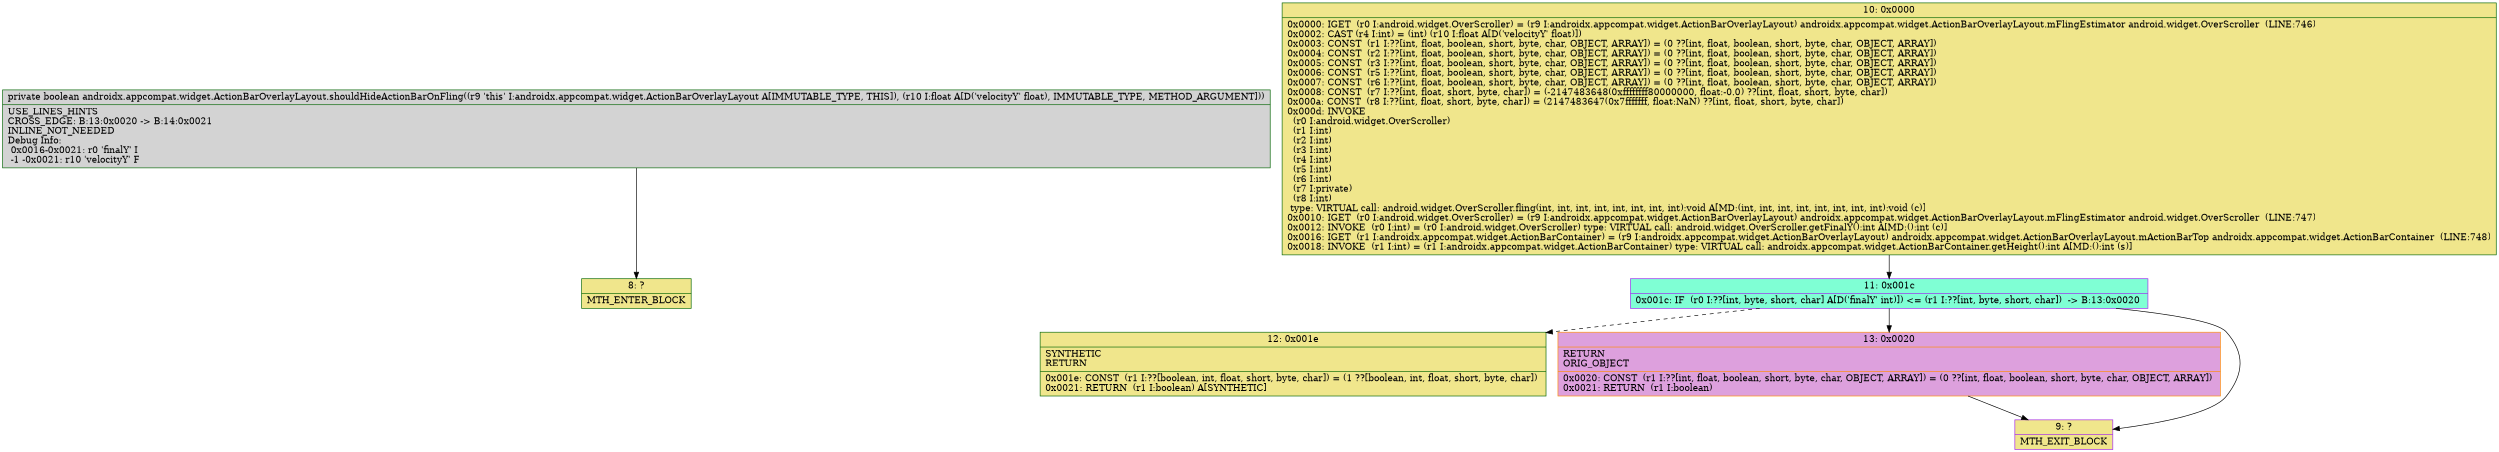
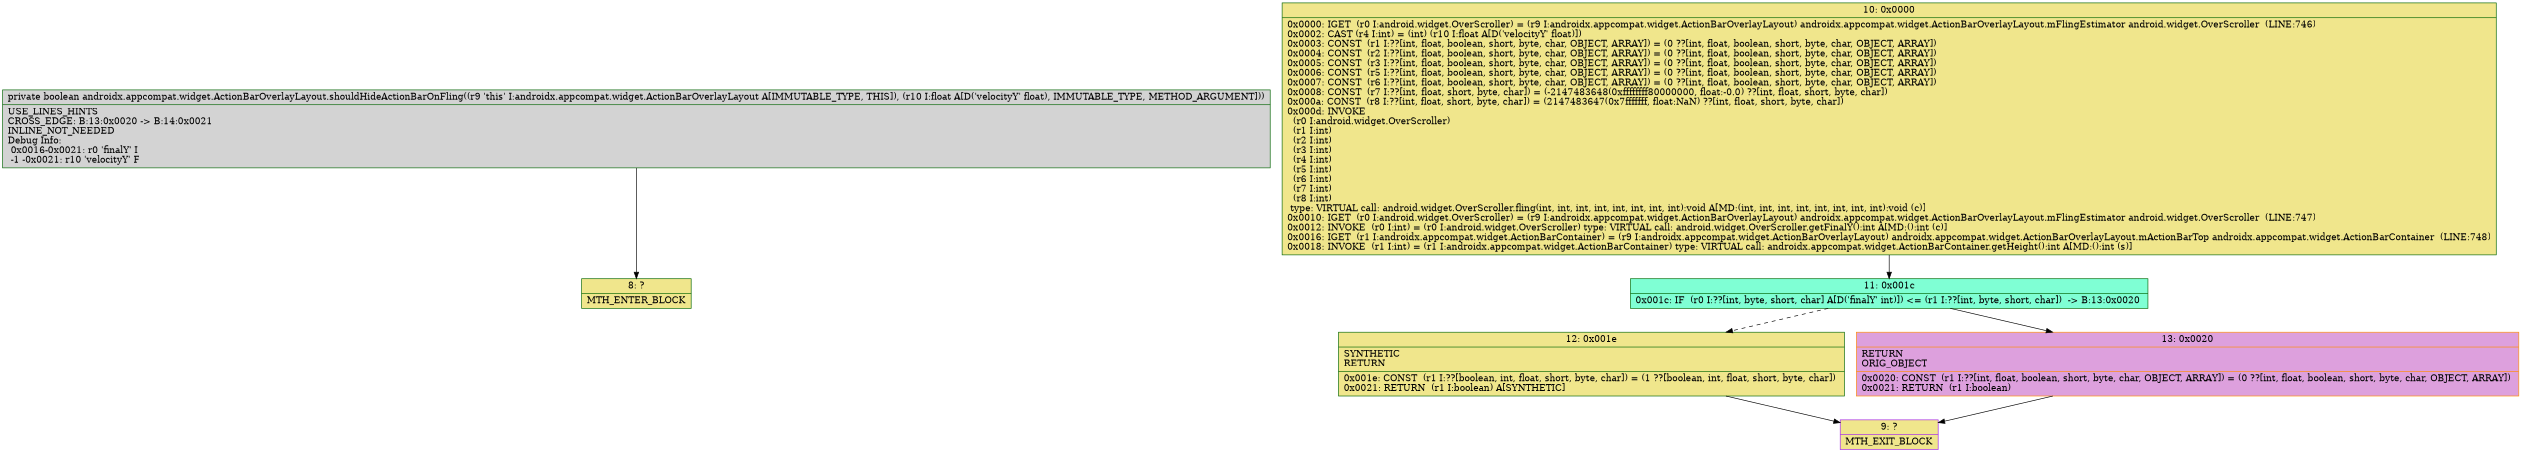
(1320, 189) -> (1310, 189)
(1889, 294) -> (1889, 294)
(2240, 364) -> (1780, 409)
